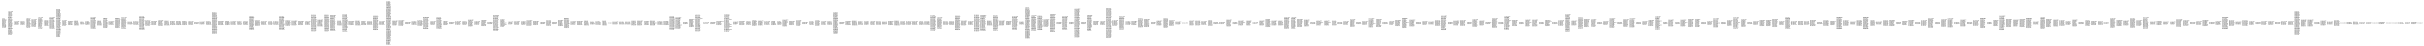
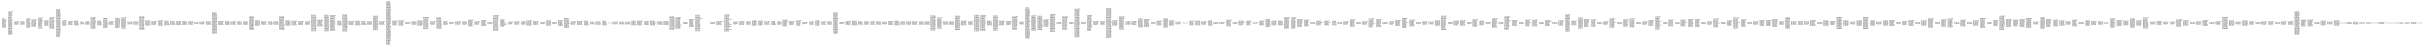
(706, 23) -> none
